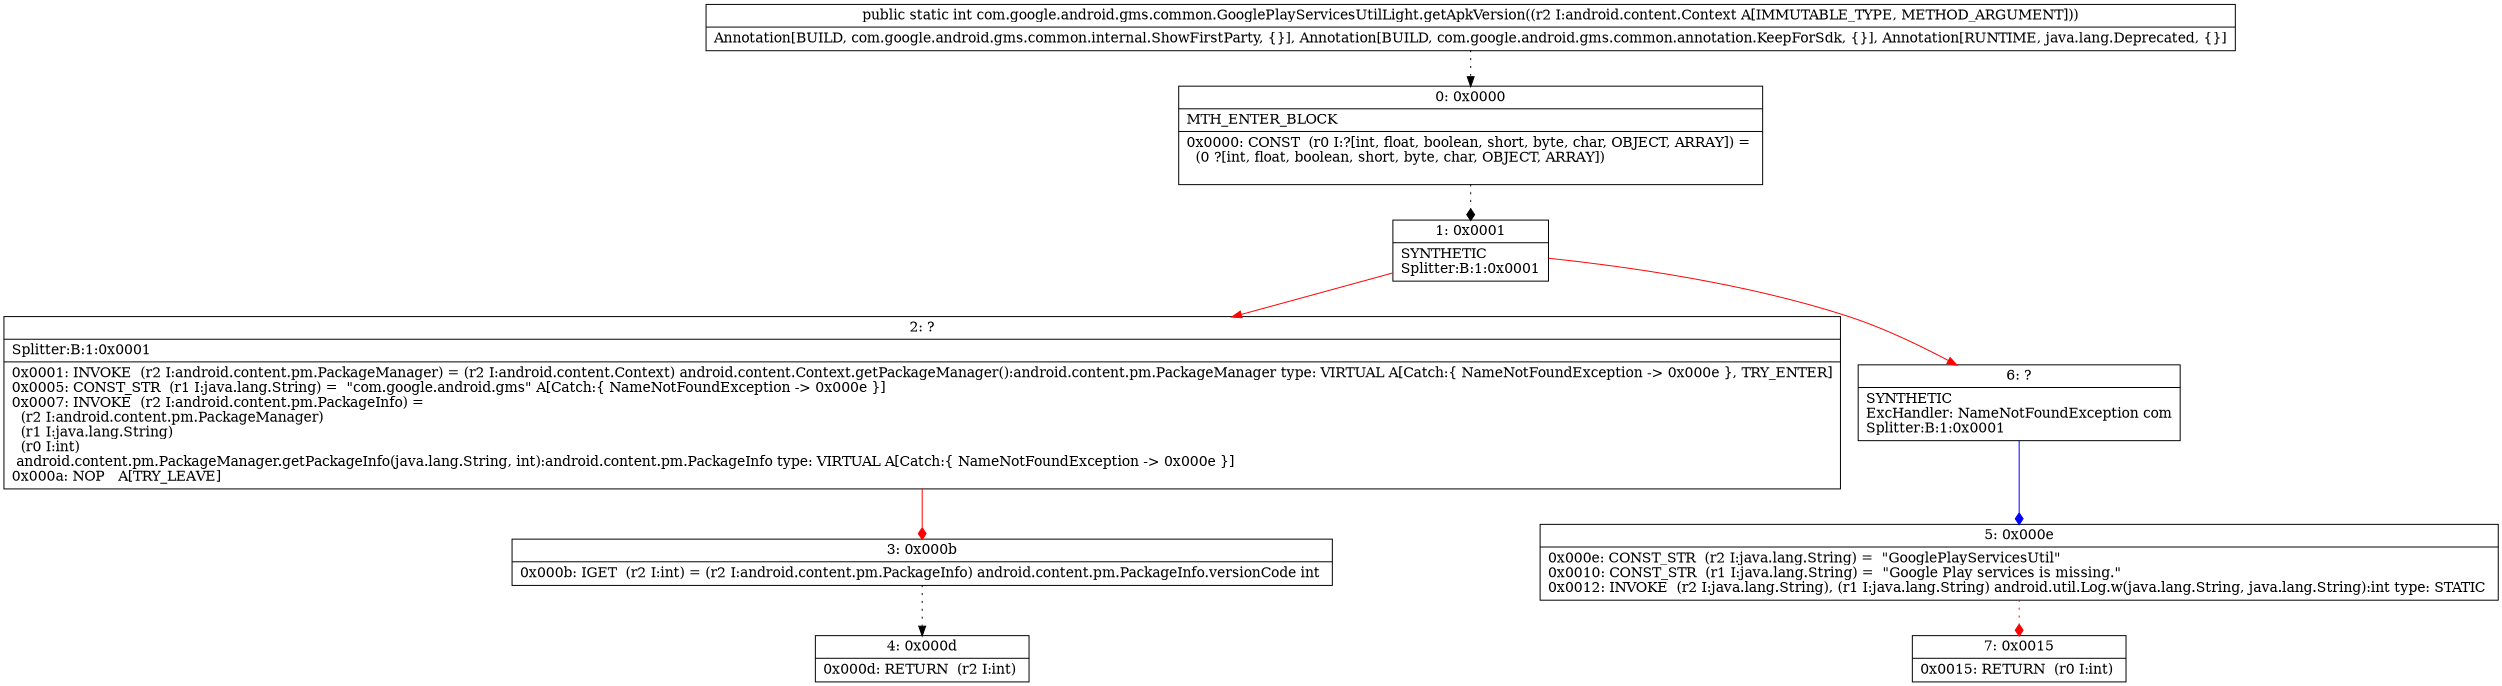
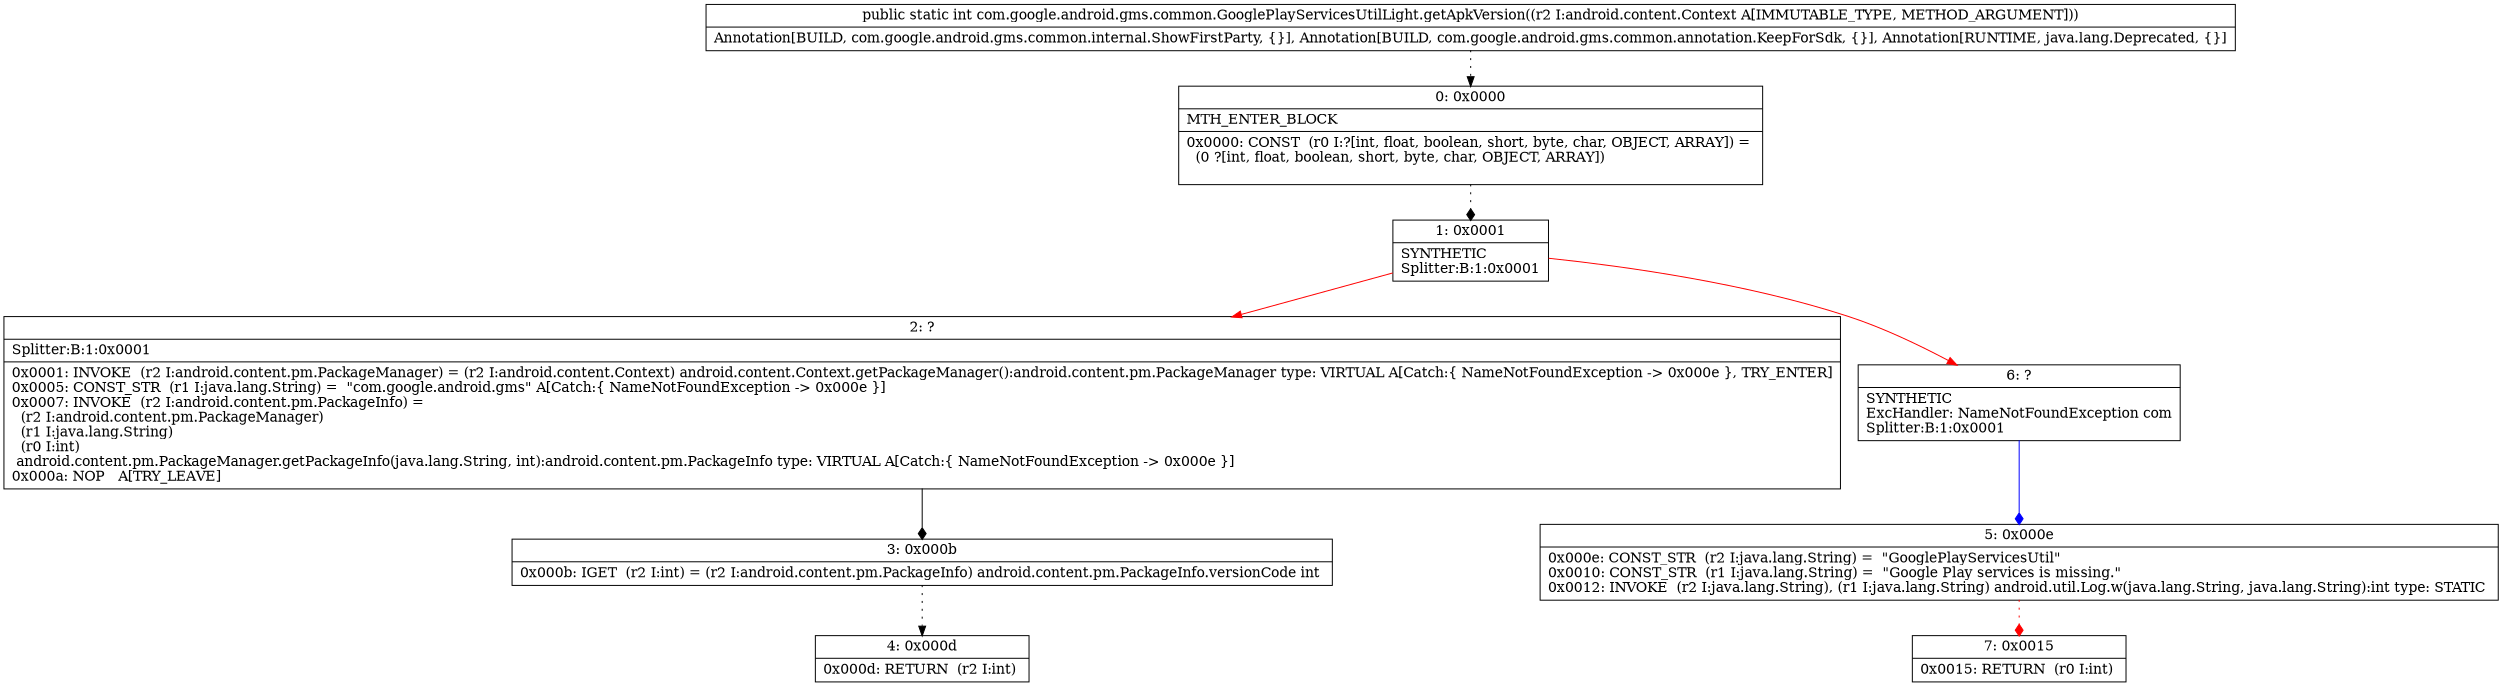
(922, 508) -> (922, 508)
